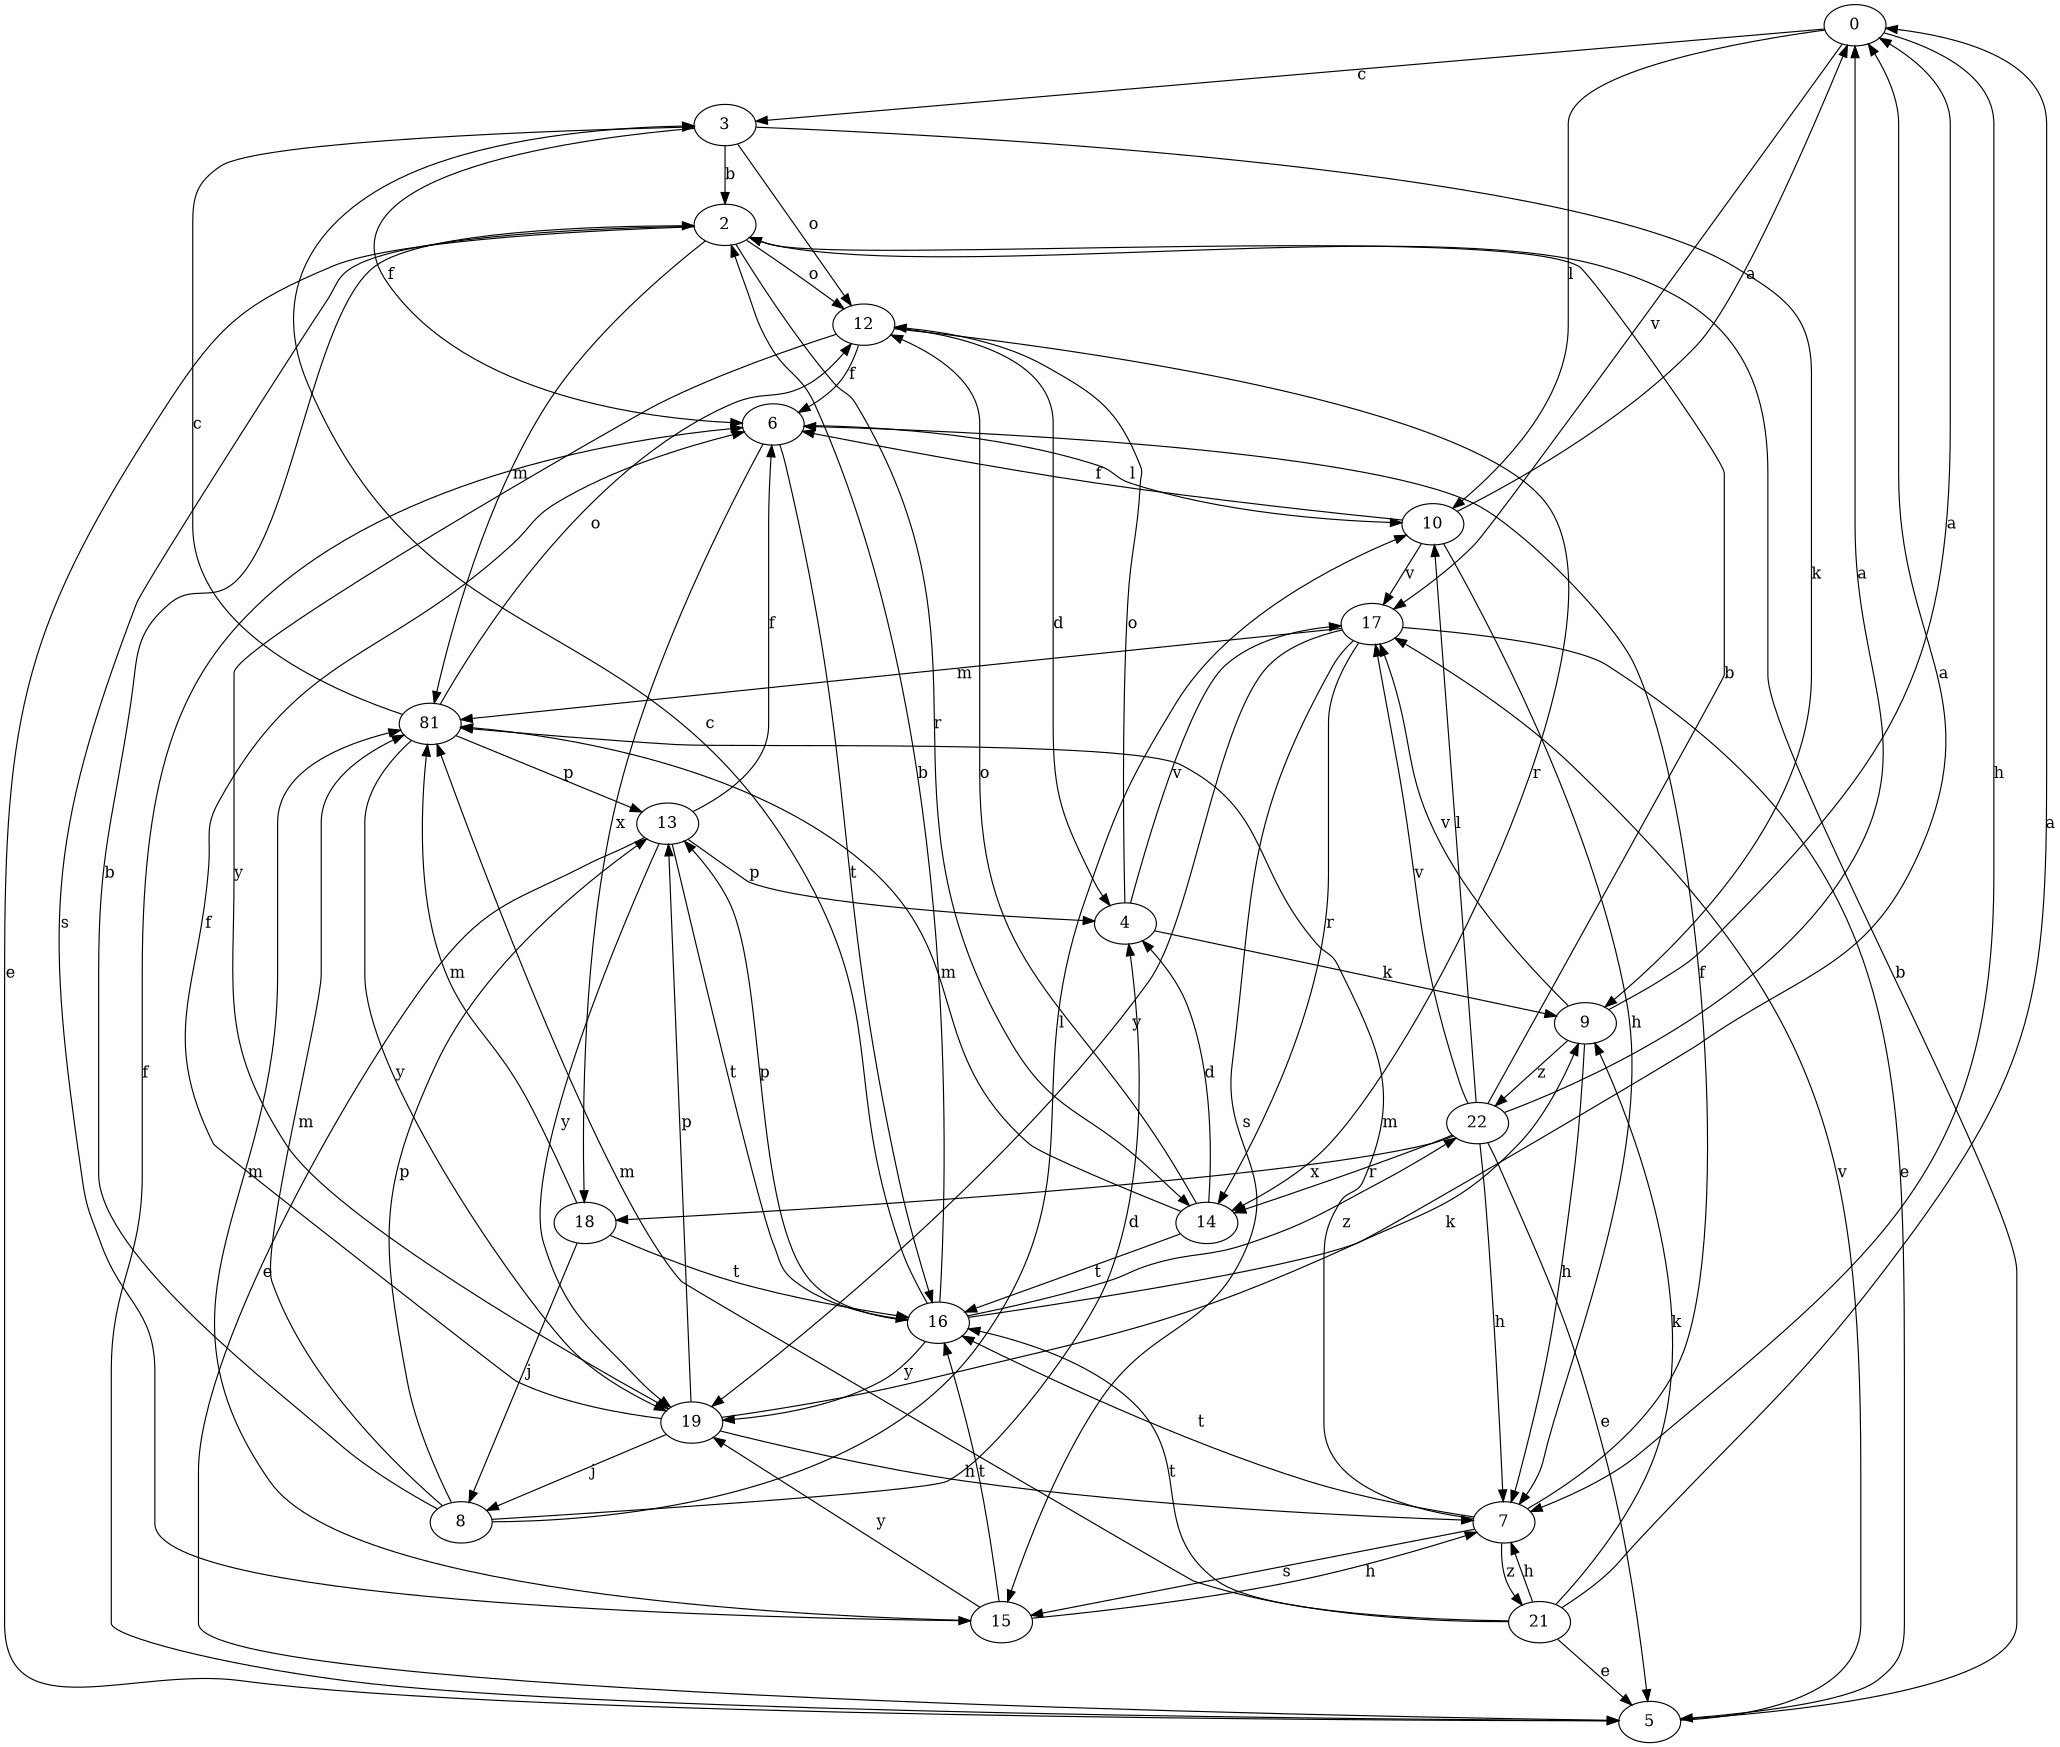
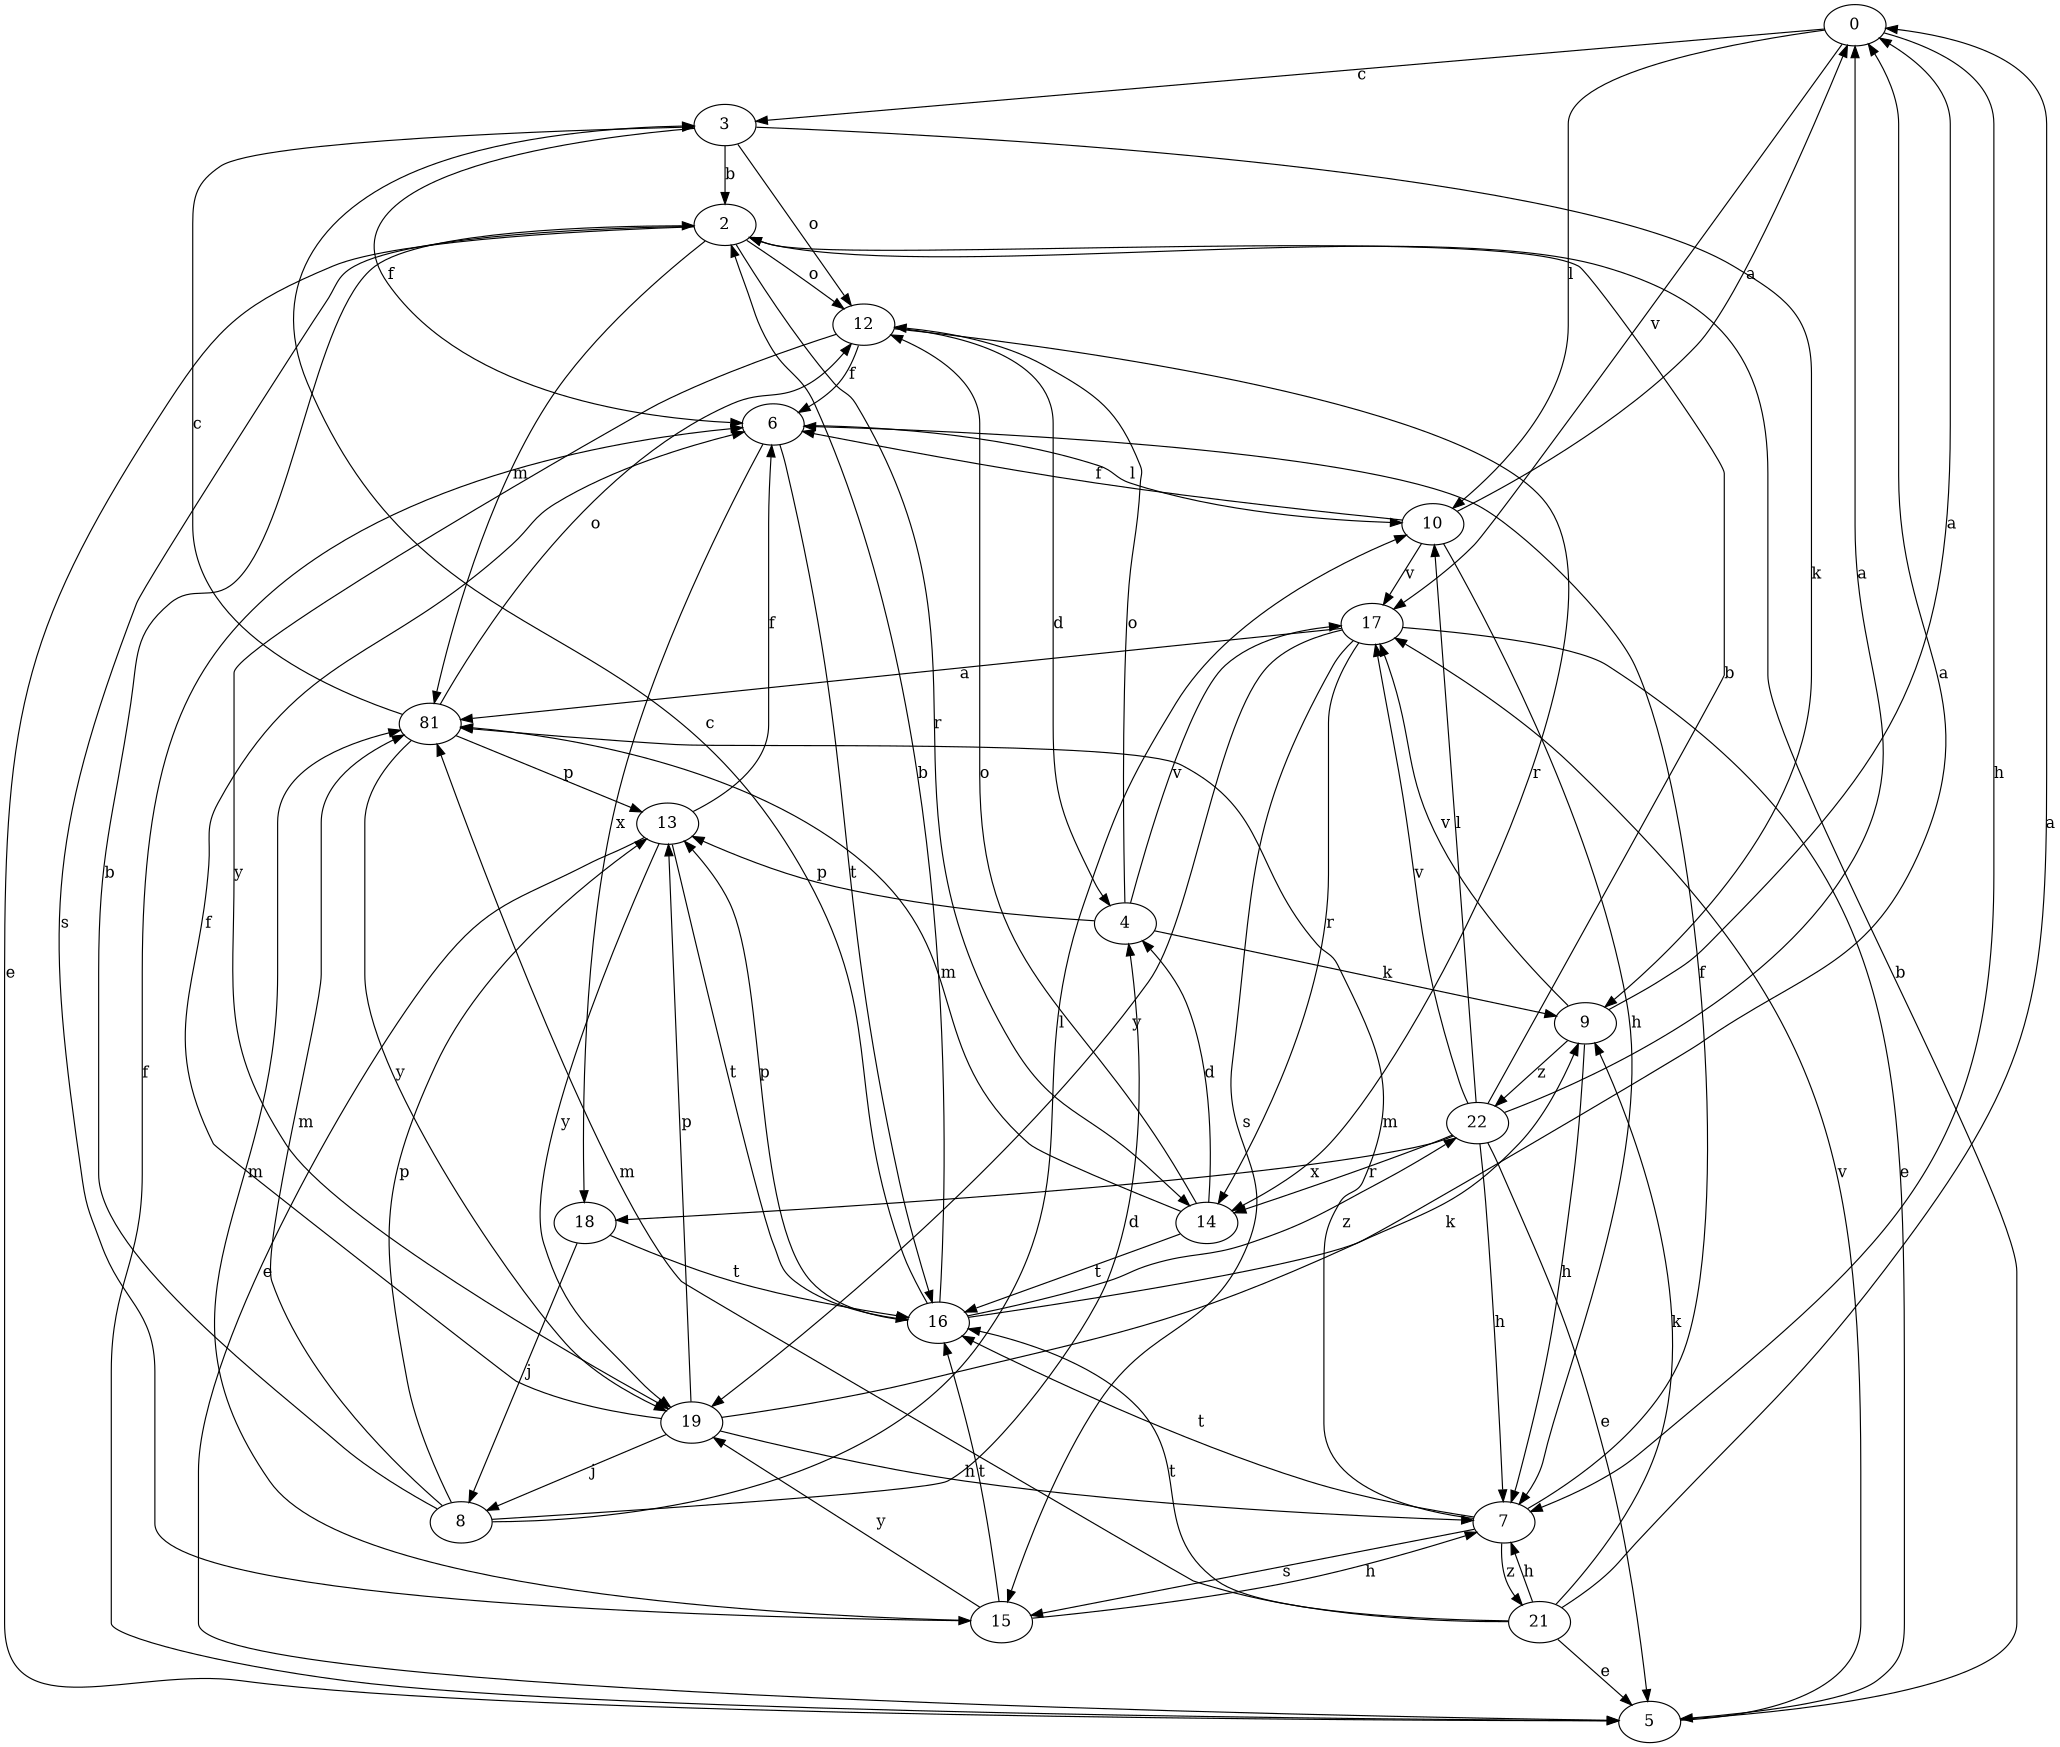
(965, 674) -> (965, 674)
(878, 905) -> (885, 897)
(456, 994) -> none
(878, 1383) -> none
